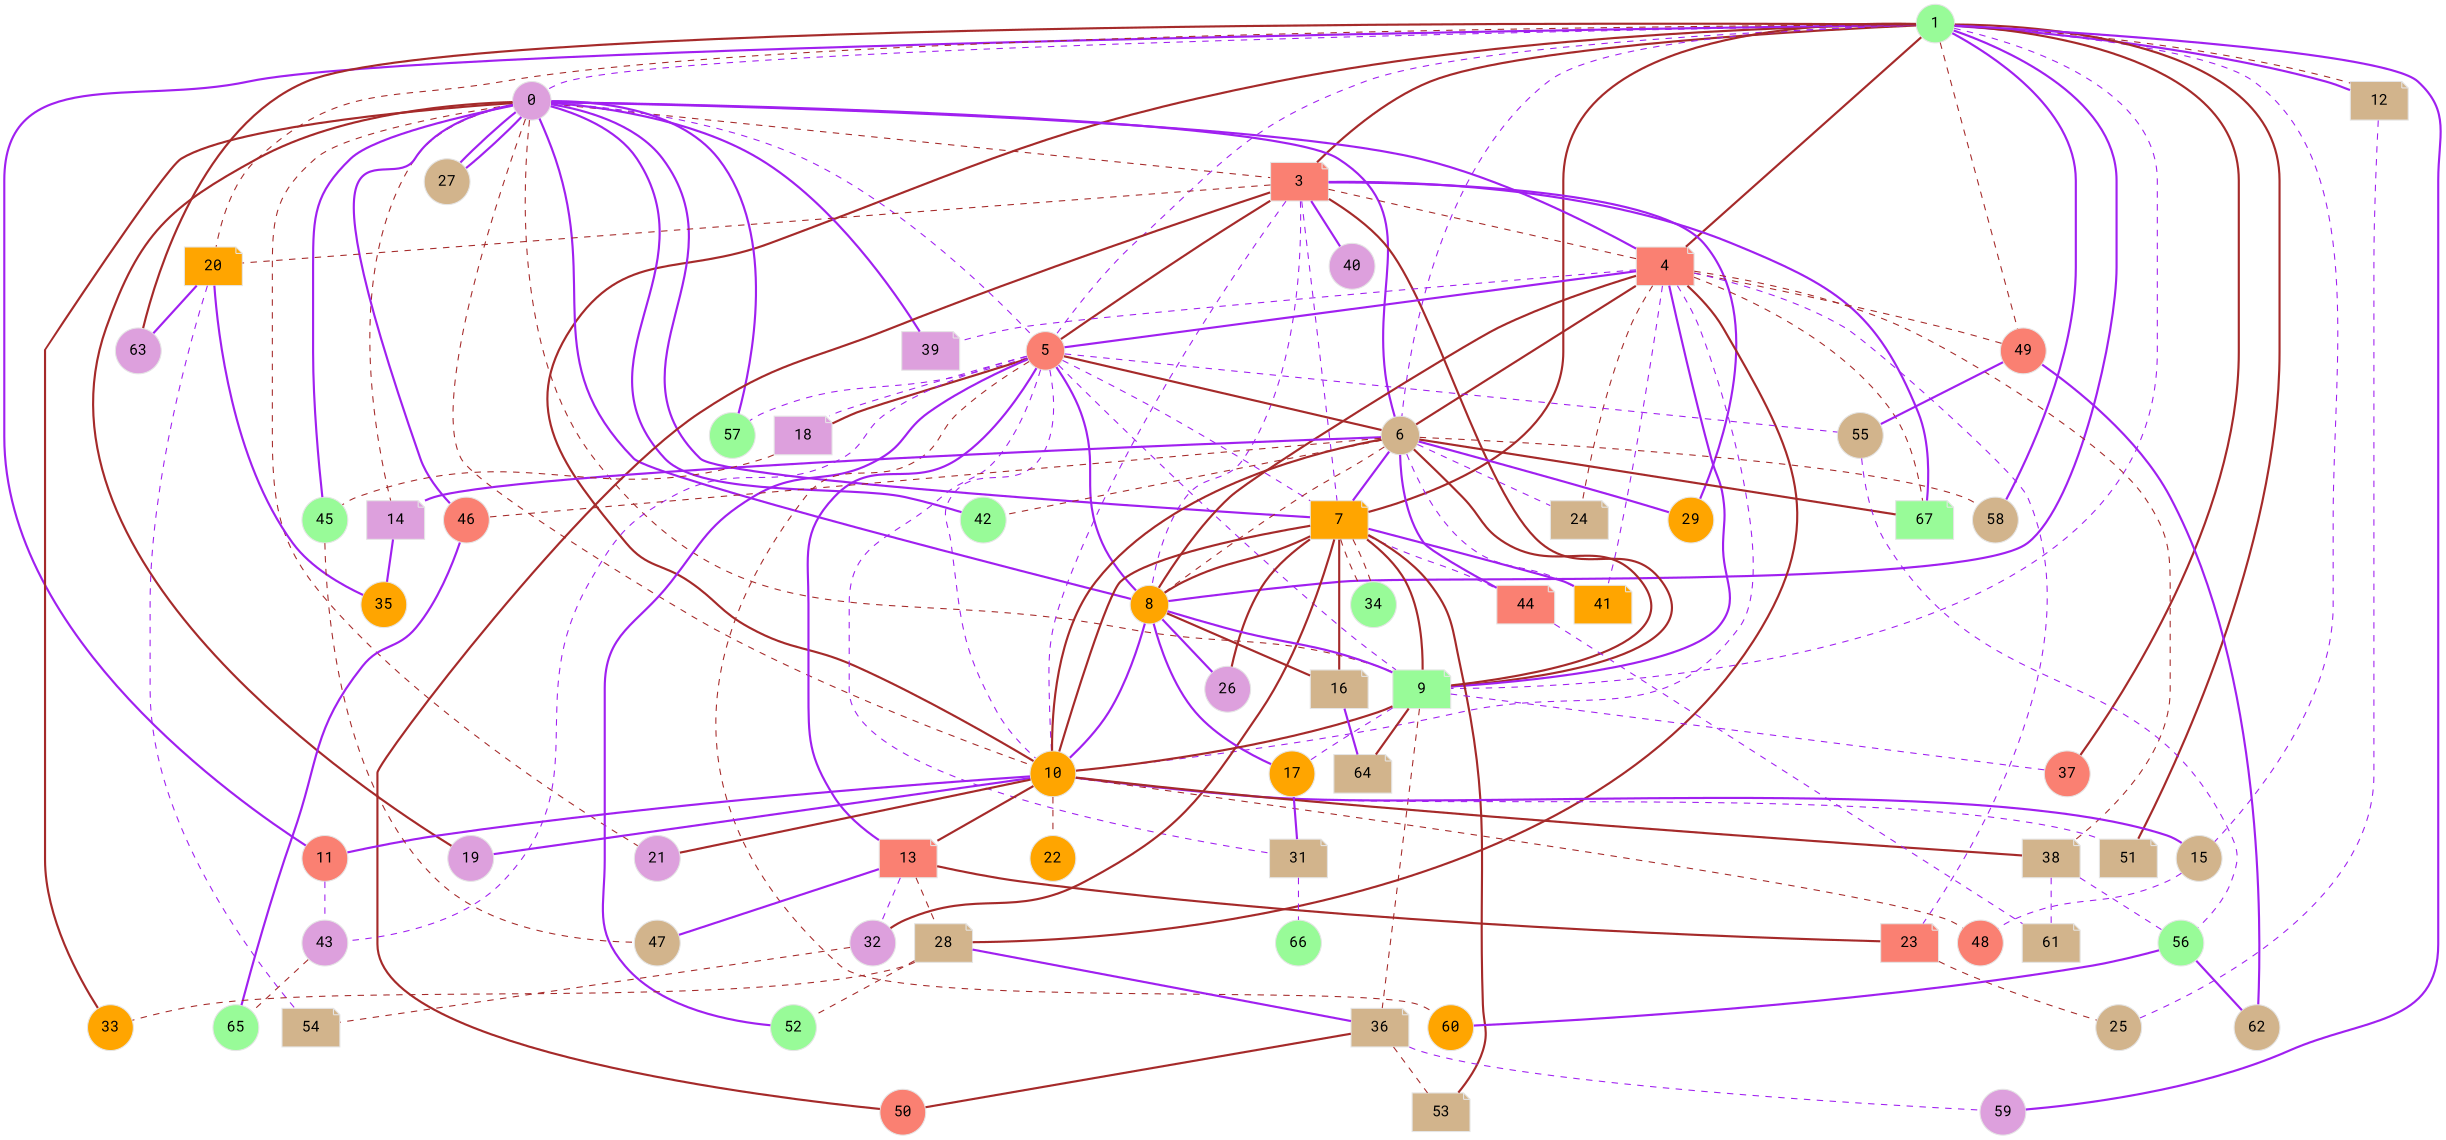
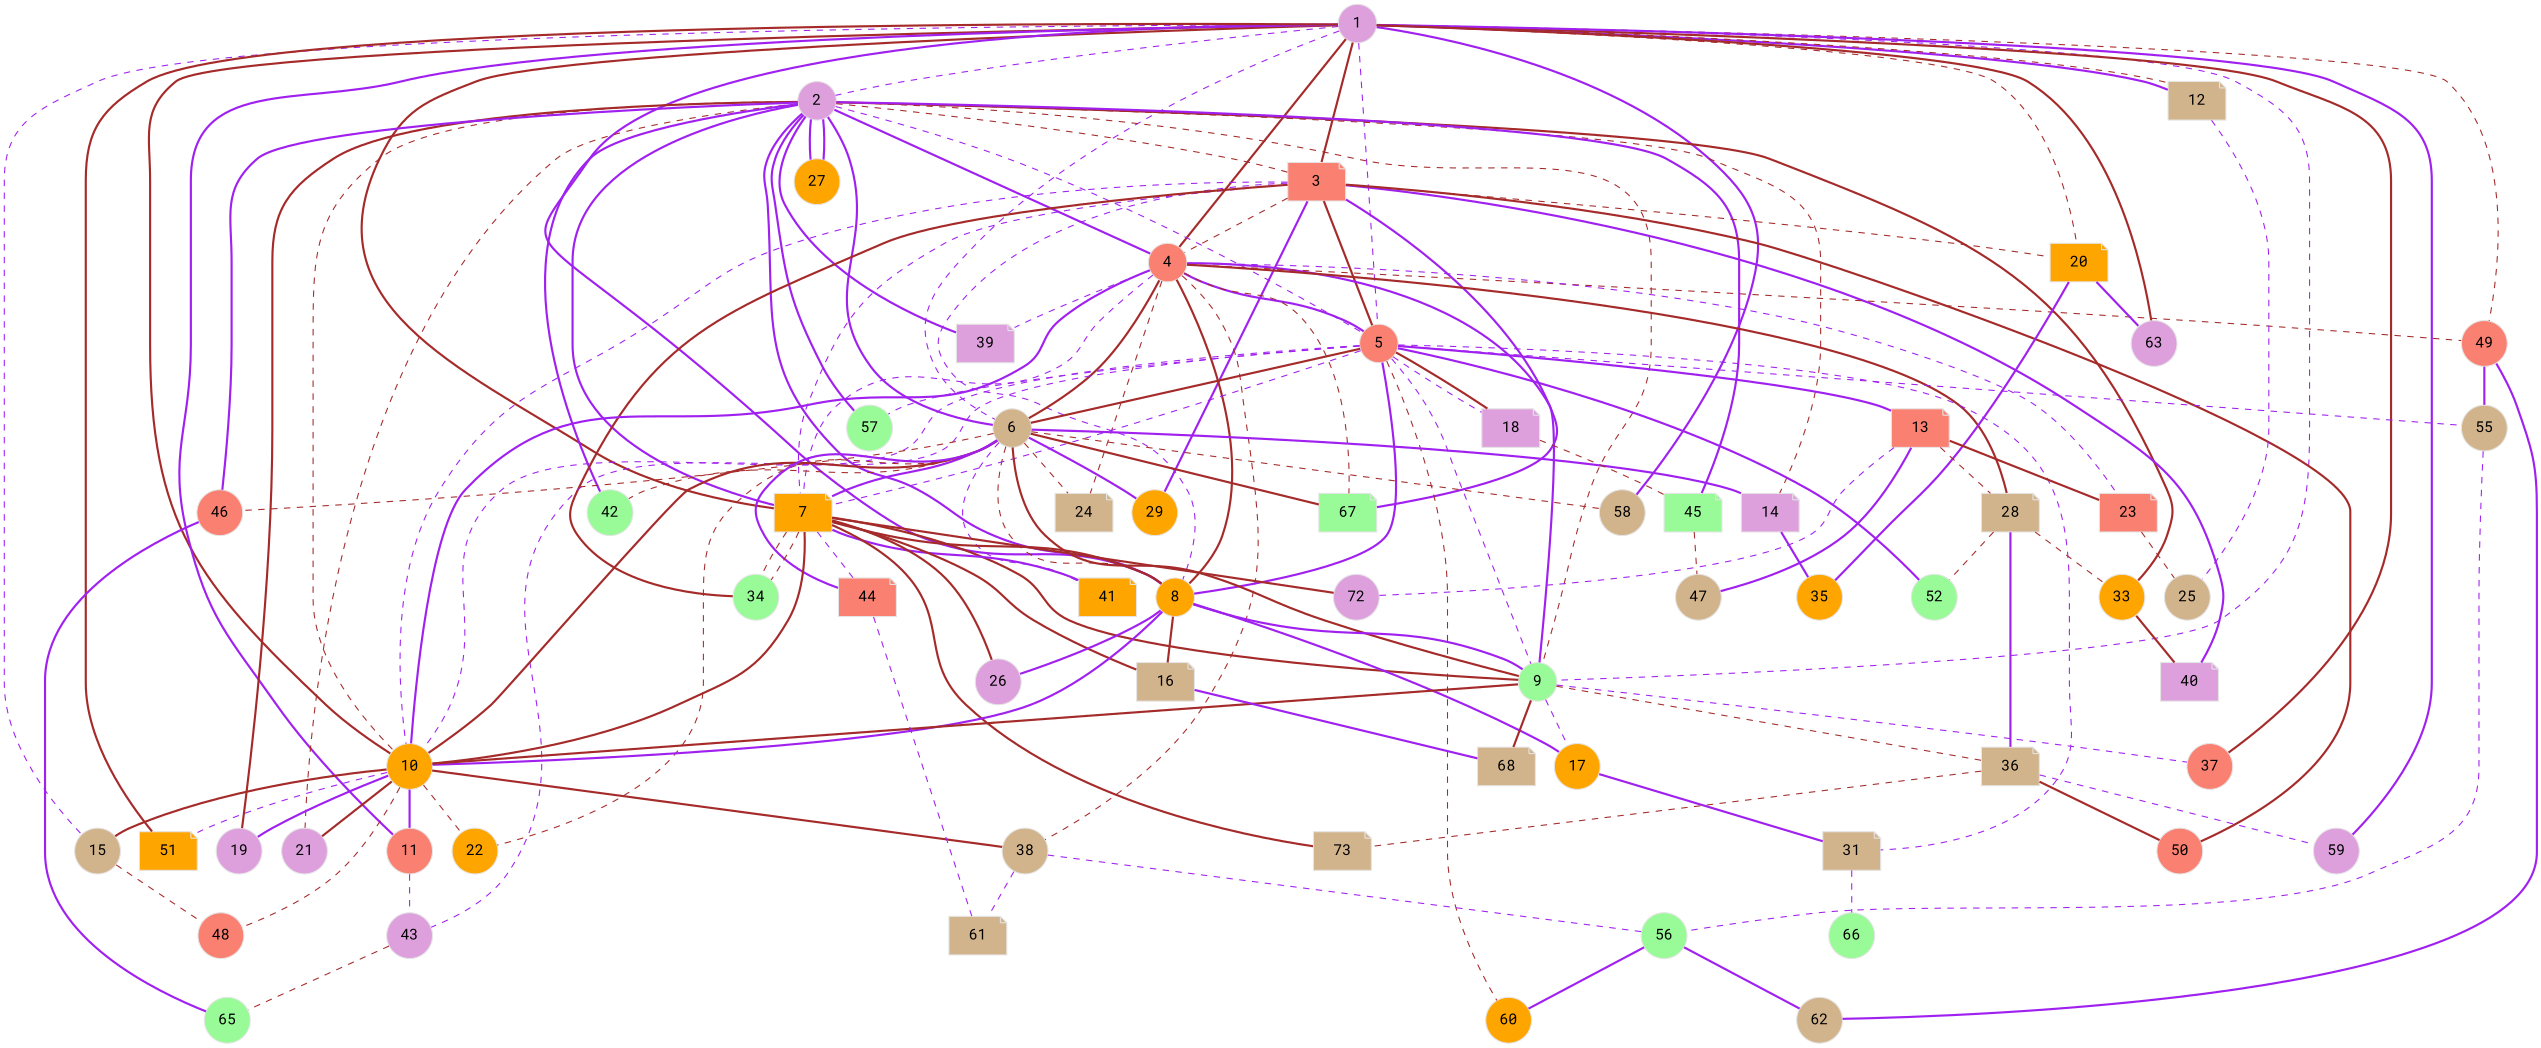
(1935, 24) -> (1357, 24)
(532, 101) -> (817, 101)
(447, 182) -> (817, 182)
(1352, 266) -> (2189, 682)
(1665, 266) -> (1168, 263)
(1638, 436) -> (930, 378)
(1484, 475) -> (1046, 468)
(325, 520) -> (1693, 513)
(1539, 541) -> (808, 276)
none -> (704, 571)
none -> (2159, 644)
(1422, 689) -> (1538, 682)
(1595, 700) -> (688, 416)
(1363, 774) -> (1506, 766)
(1853, 799) -> (255, 790)
(985, 813) -> none
(2051, 858) -> (1025, 851)
(2128, 858) -> (168, 851)
(2090, 901) -> (159, 894)
(873, 943) -> (1356, 597)
(311, 1028) -> none
(1441, 1112) -> (1342, 851)
